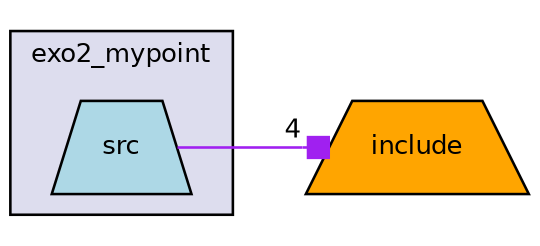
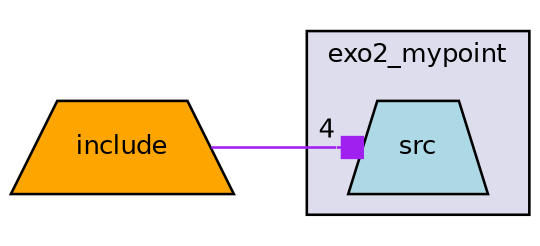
(249, 147) -> (274, 147)
